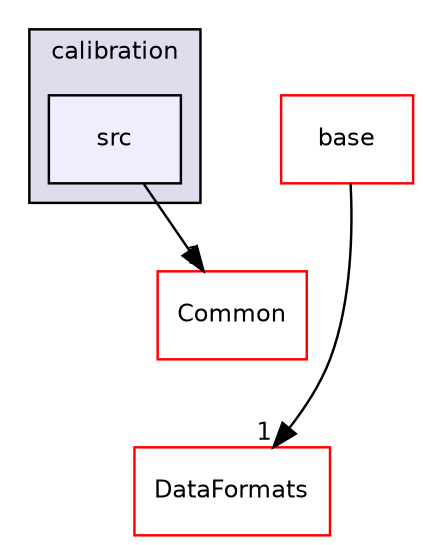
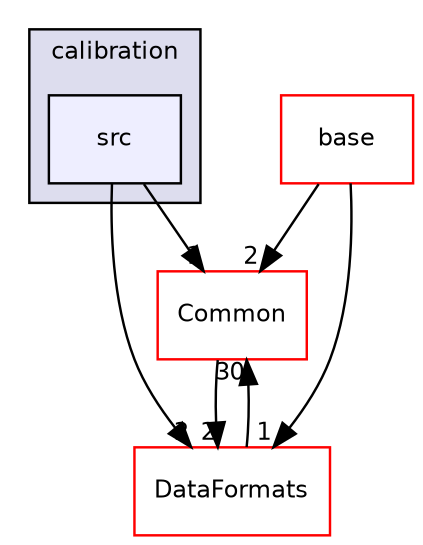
none -> (296, 217)
none -> (121, 312)
none -> (216, 391)
none -> (249, 416)
